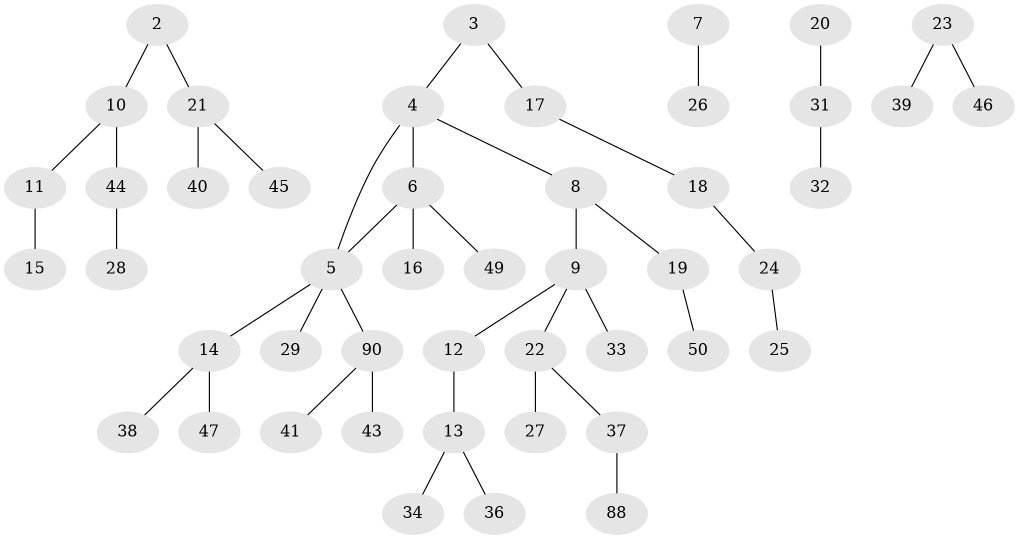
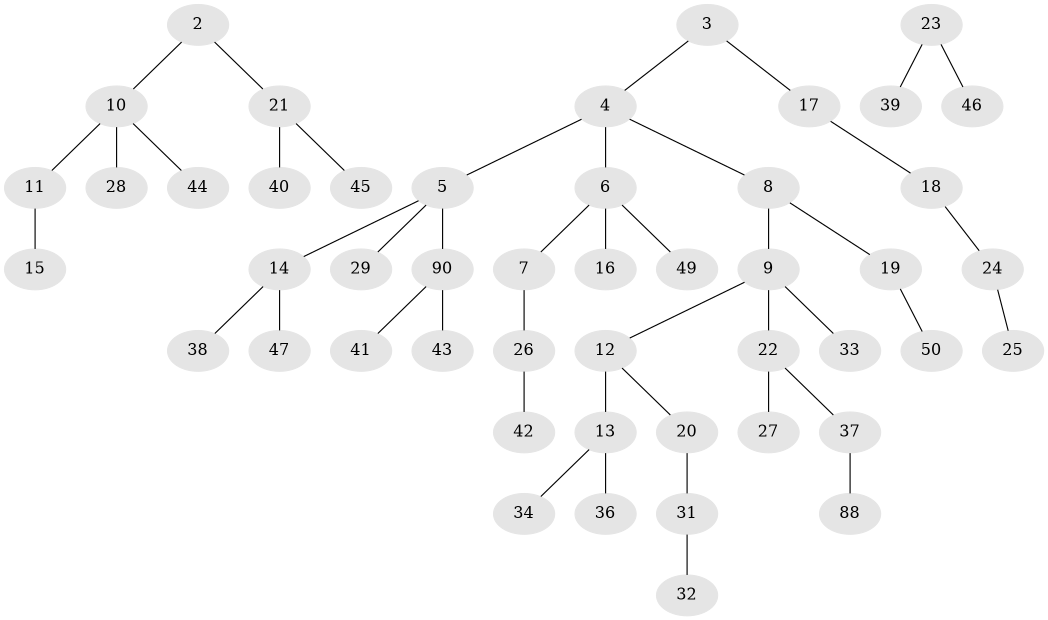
(117, 229) -> (117, 147)
(373, 229) -> (565, 229)
none -> (646, 392)
none -> (524, 432)
